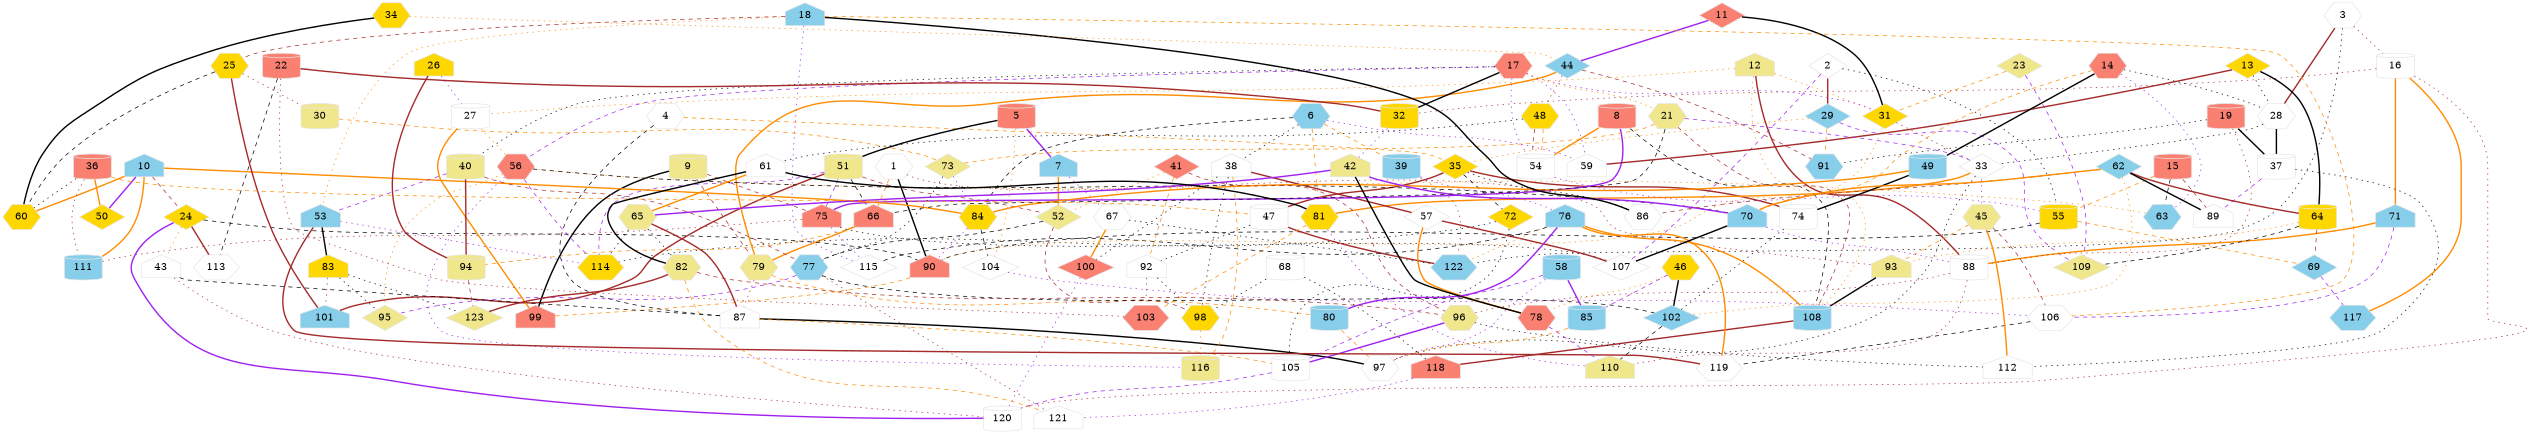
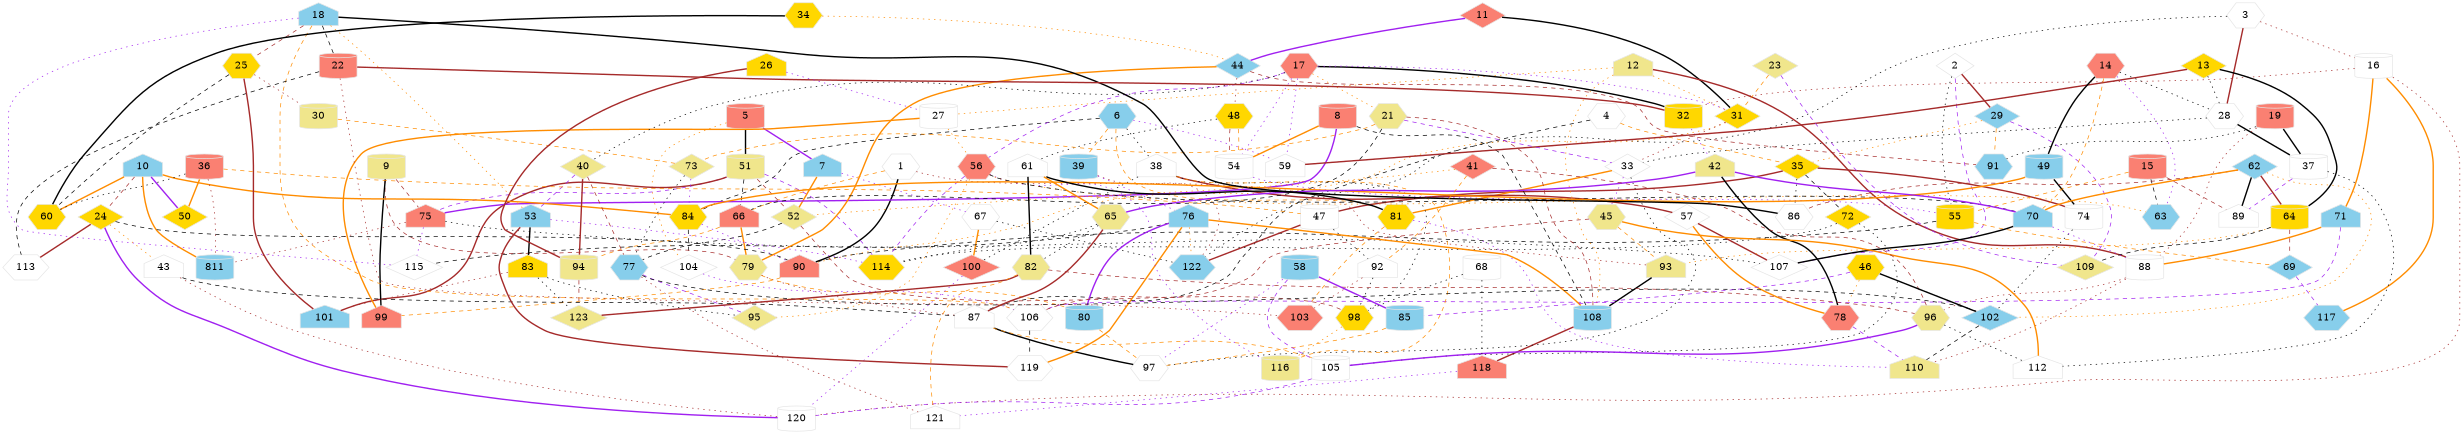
none -> (328, 39)
(465, 167) -> (583, 167)
(83, 267) -> (215, 267)
